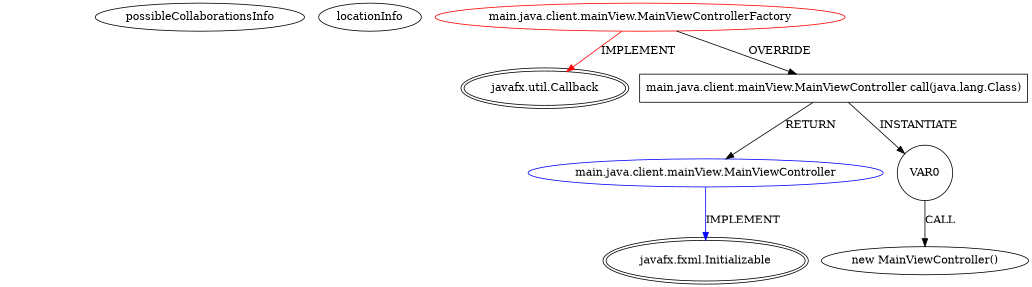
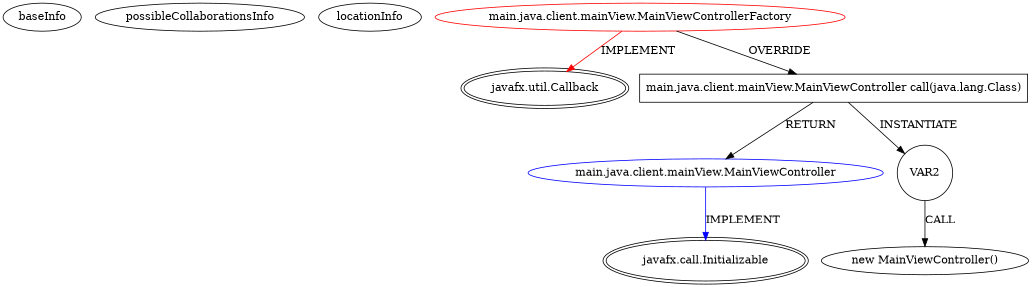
none -> (42, 17)
(925, 173) -> (925, 173)
(706, 261) -> (706, 261)
